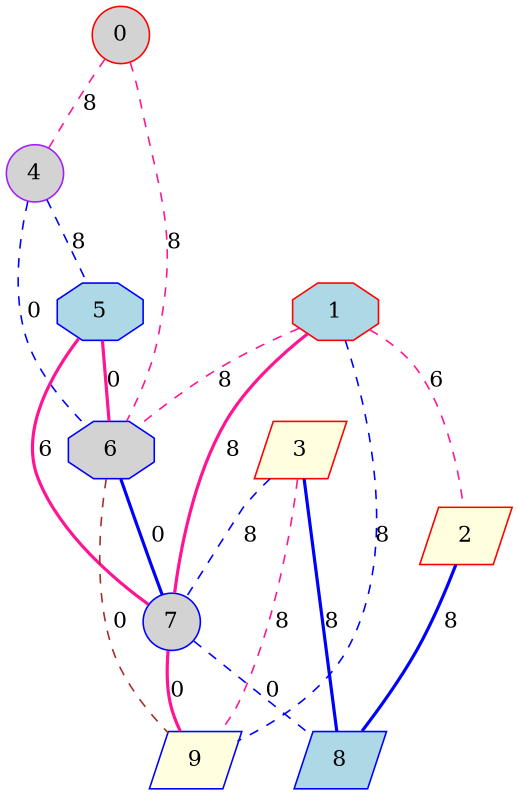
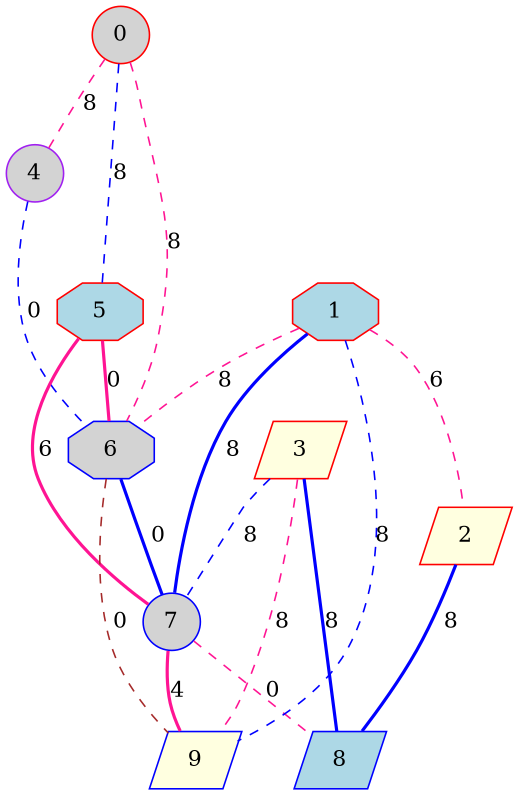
(67, 241) -> (111, 173)
(100, 312) -> (100, 312)
(212, 448) -> (212, 448)
(178, 691) -> (178, 691)
(256, 691) -> (256, 691)
